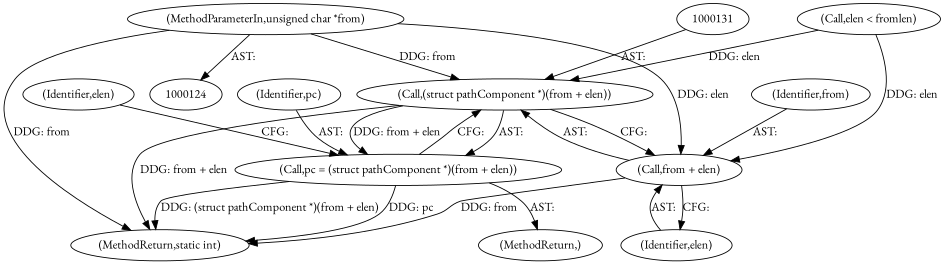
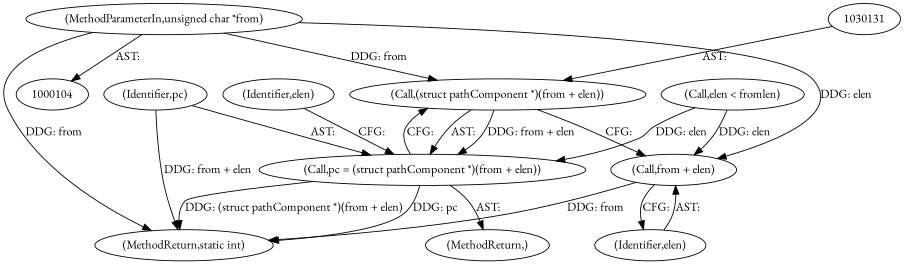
(713, 19) -> (864, 19)
(698, 54) -> (633, 141)
(186, 94) -> (52, 94)
(811, 94) -> none
(240, 126) -> (161, 167)
(576, 144) -> none
